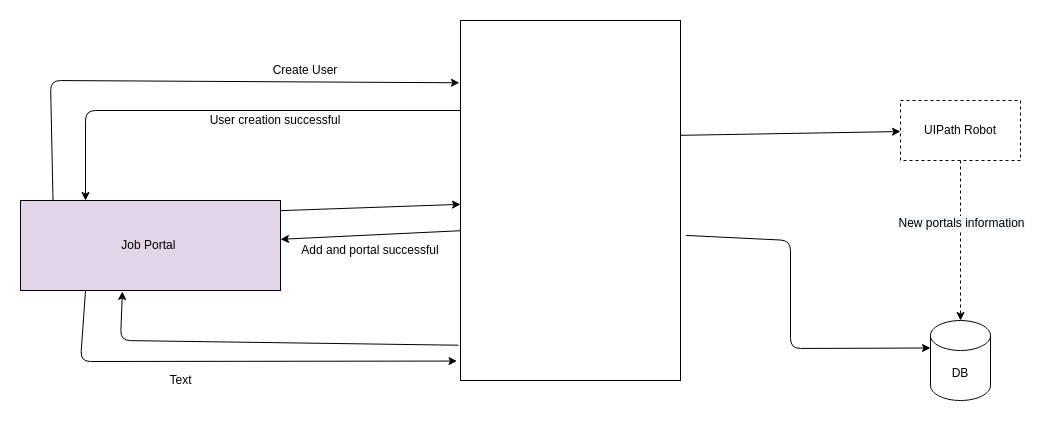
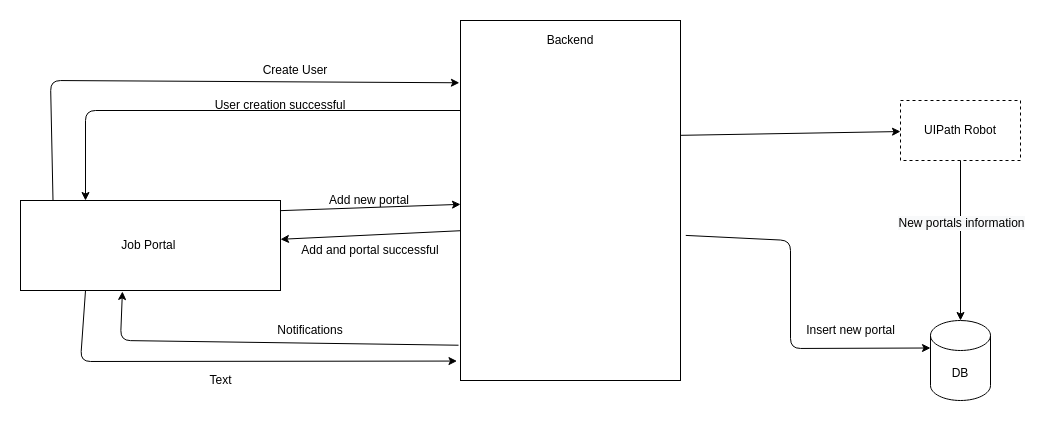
none -> (571, 41)
(306, 71) -> (296, 71)
(276, 121) -> (281, 106)
none -> (370, 201)
(151, 246) -> (151, 246)
(961, 270) -> (961, 270)
none -> (311, 331)
none -> (851, 331)
(181, 381) -> (221, 381)
